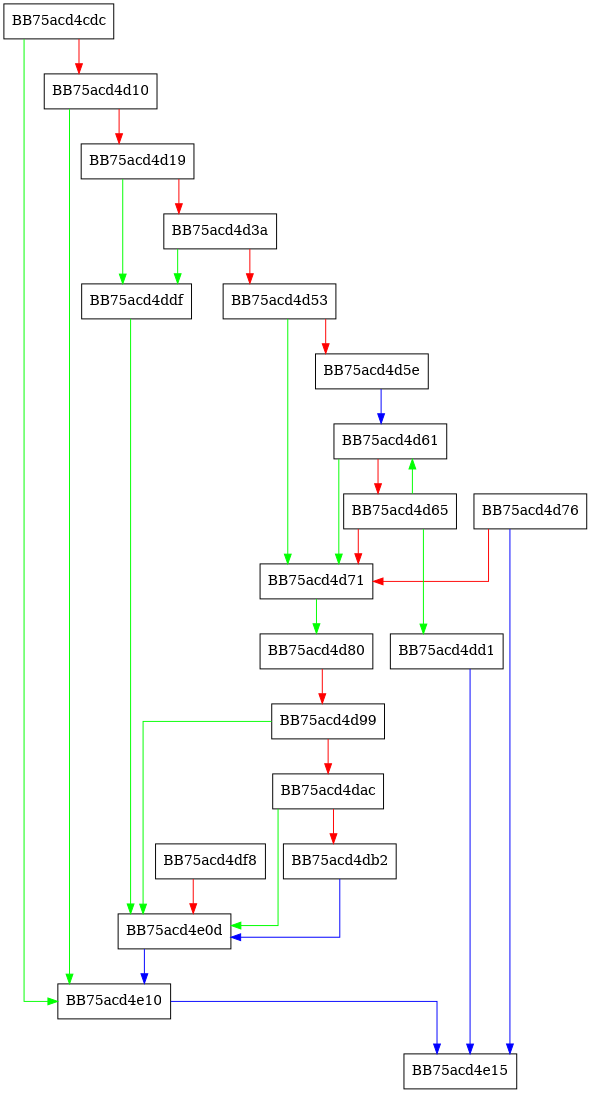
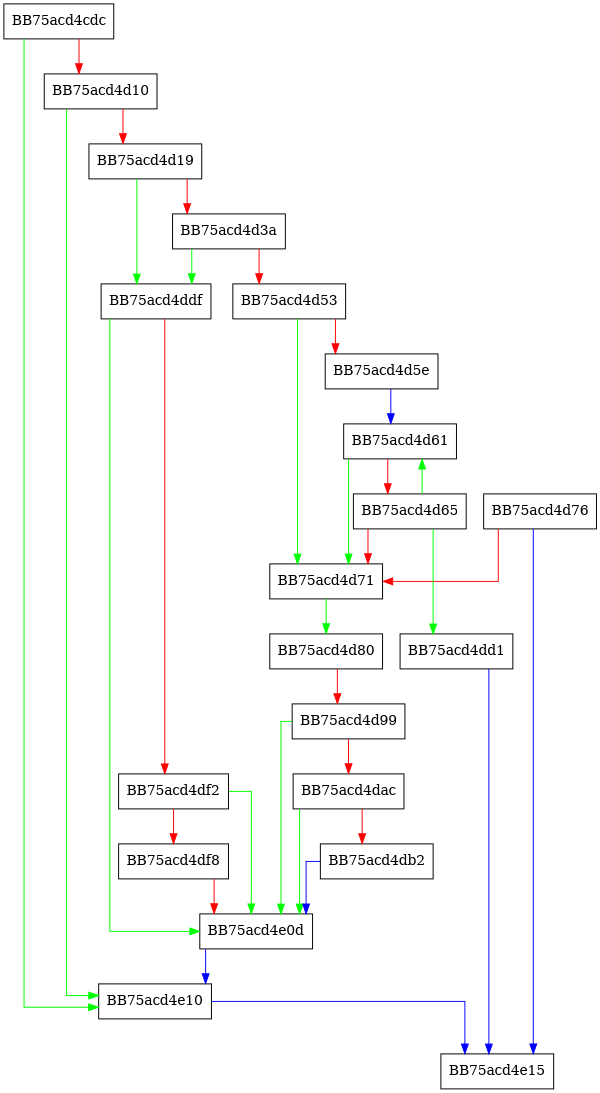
none -> (174, 791)
